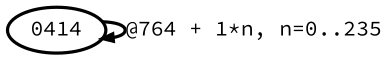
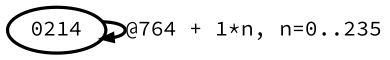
(57, 30) -> (57, 30)
